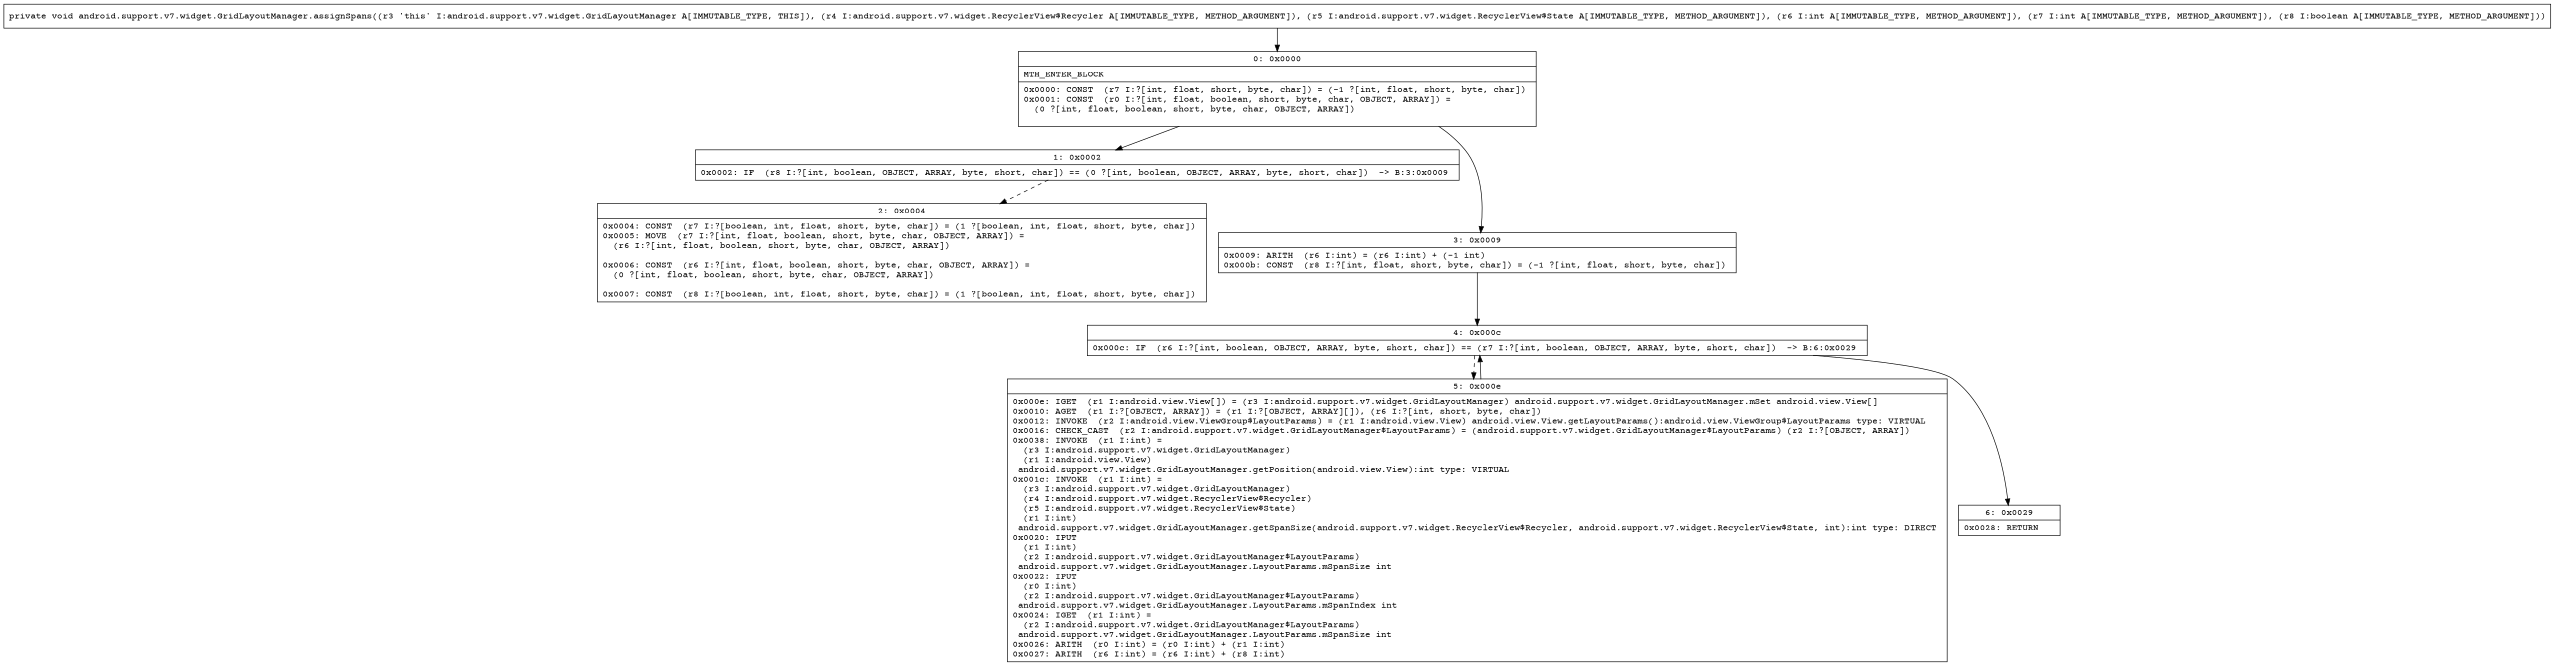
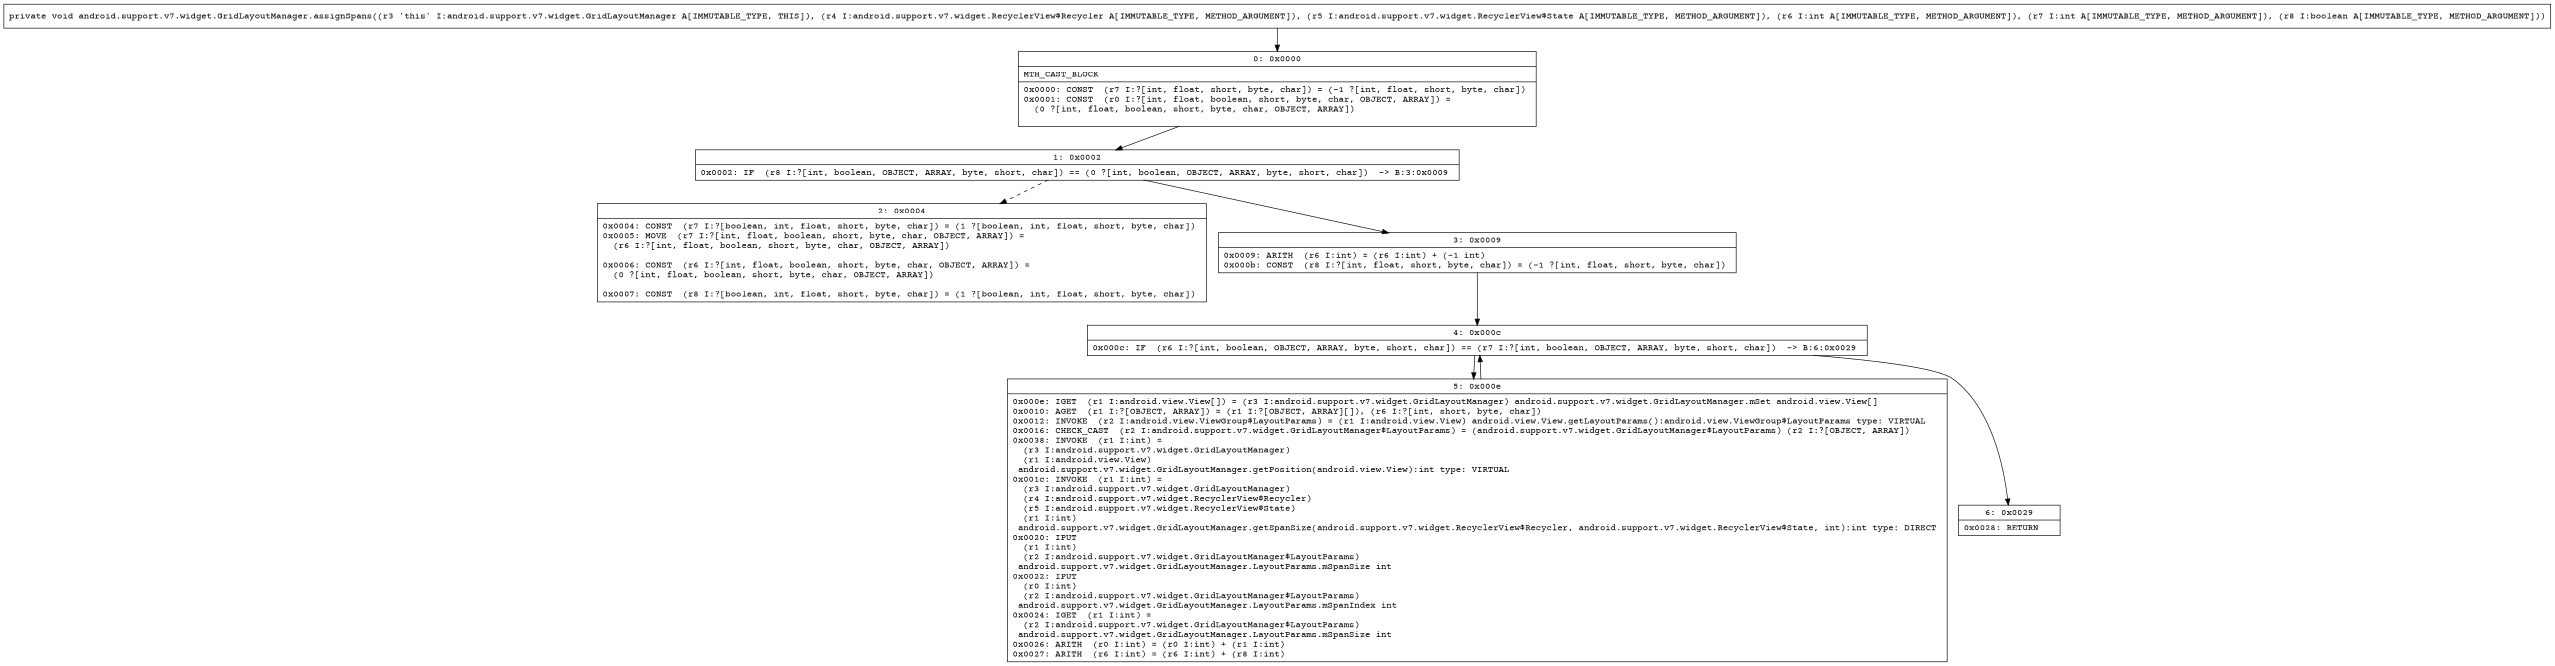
(1064, 74) -> (1061, 74)
(1476, 169) -> (1263, 206)
(1474, 364) -> (1474, 364)
